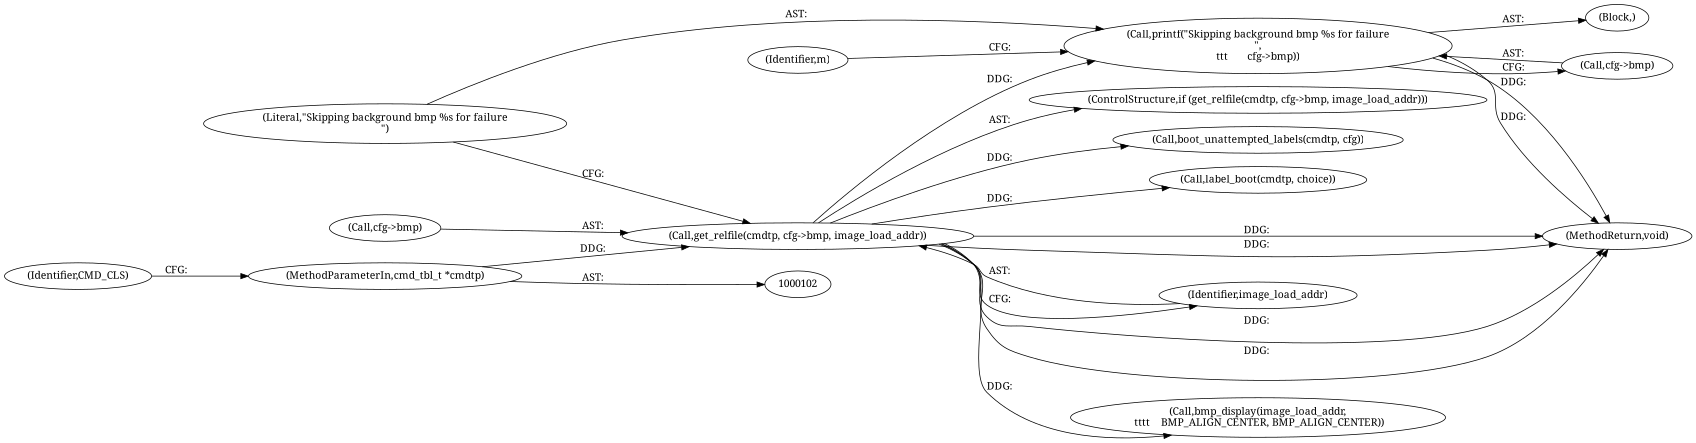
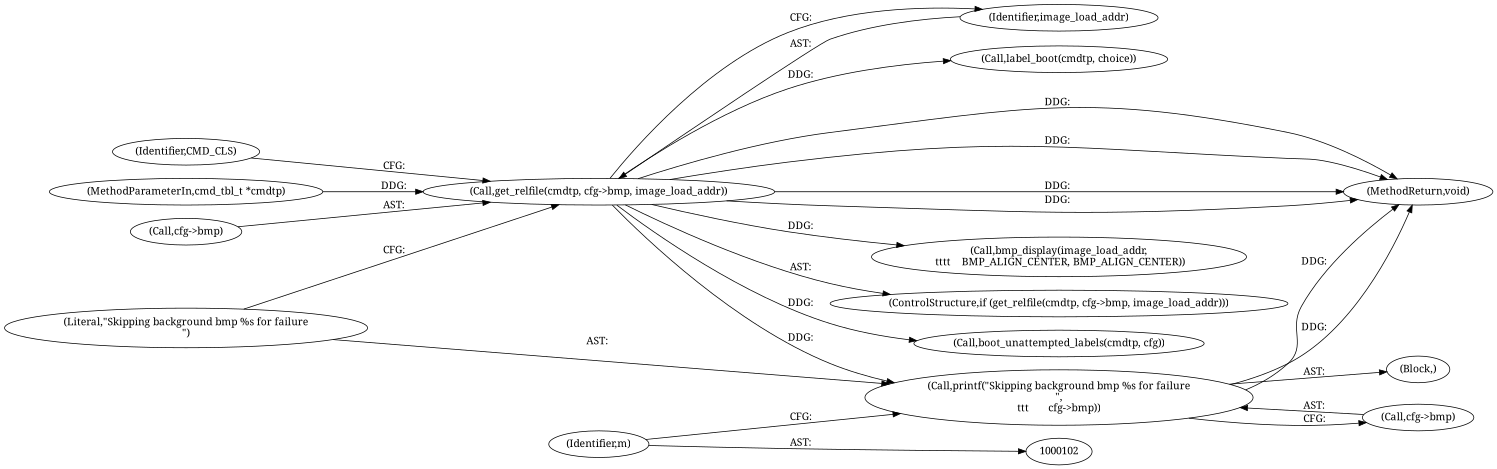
(196, 276) -> (367, 169)
(634, 284) -> (834, 449)
